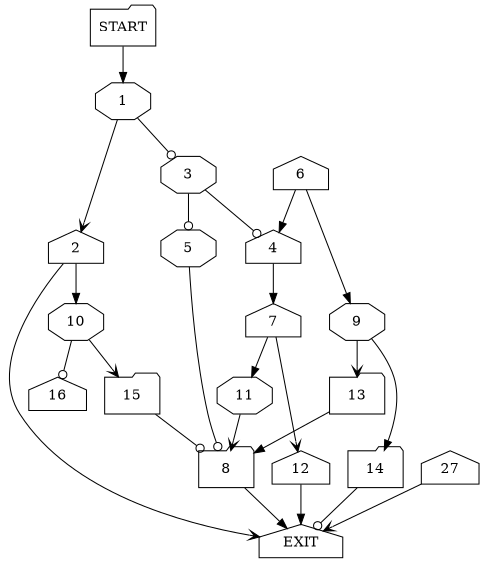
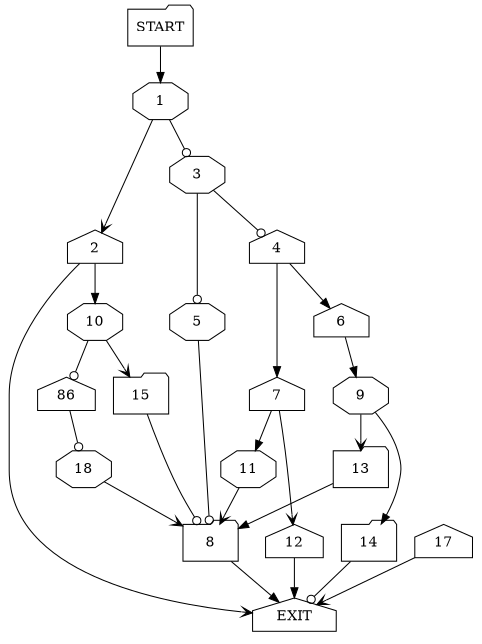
(289, 206) -> (306, 282)
(58, 396) -> (66, 396)
none -> (84, 469)
(450, 469) -> (444, 543)
